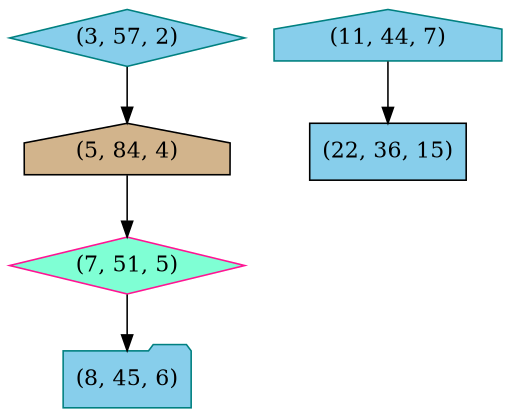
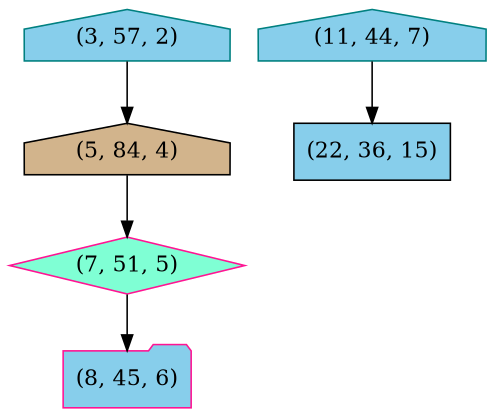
(127, 38) -> (127, 38)
(127, 379) -> (127, 379)
